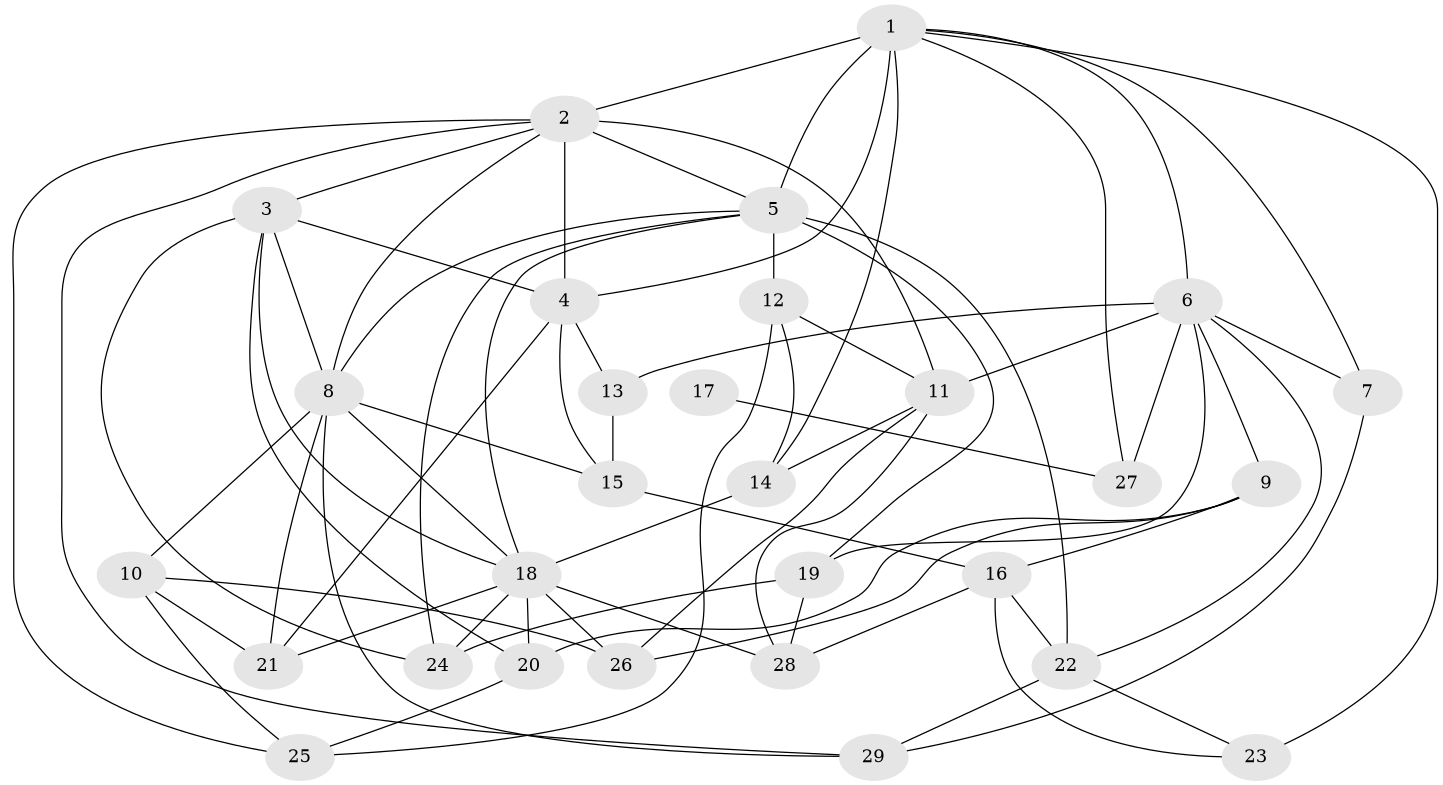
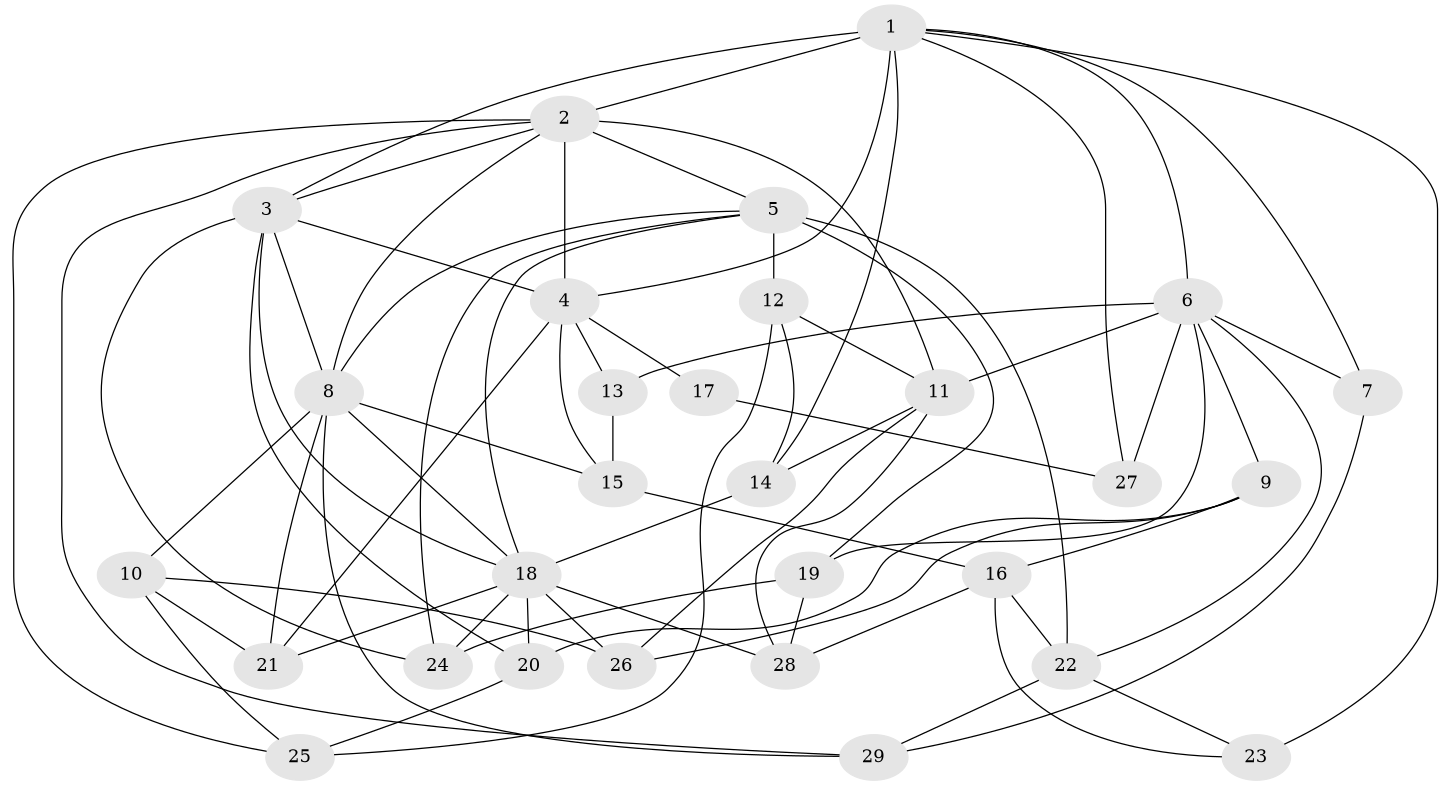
(816, 111) -> (566, 83)
none -> (635, 347)
